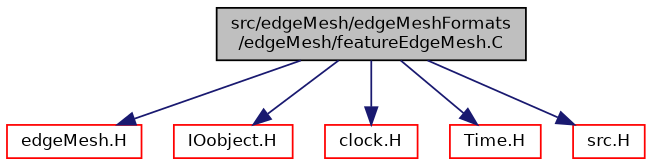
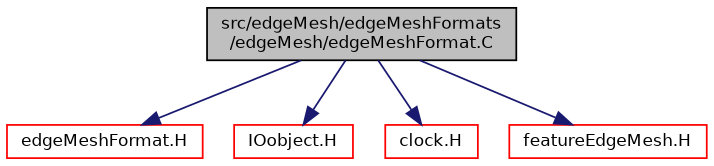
(371, 34) -> (362, 34)
(74, 142) -> (105, 142)
(495, 142) -> none
(609, 142) -> (608, 142)
